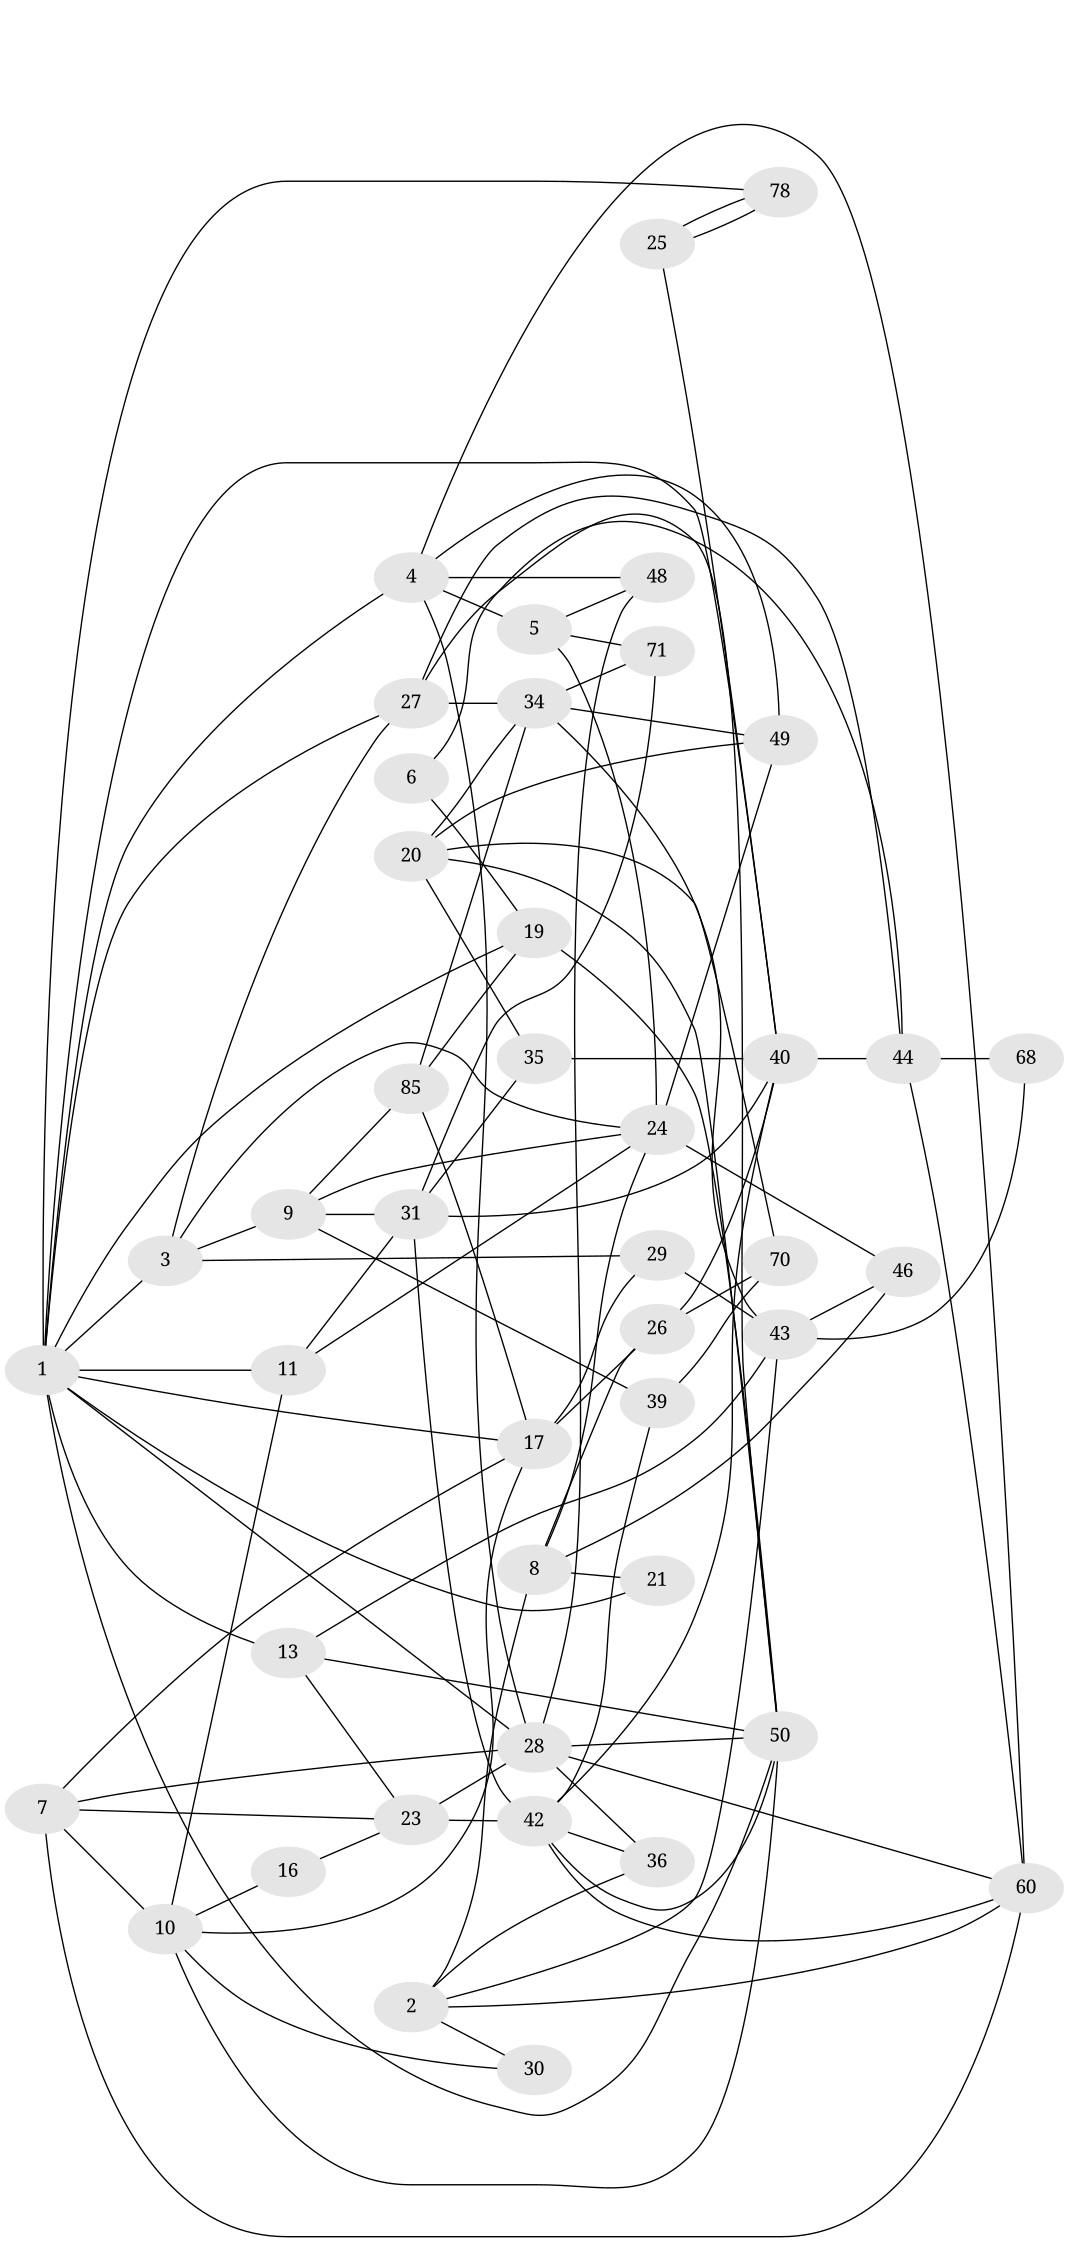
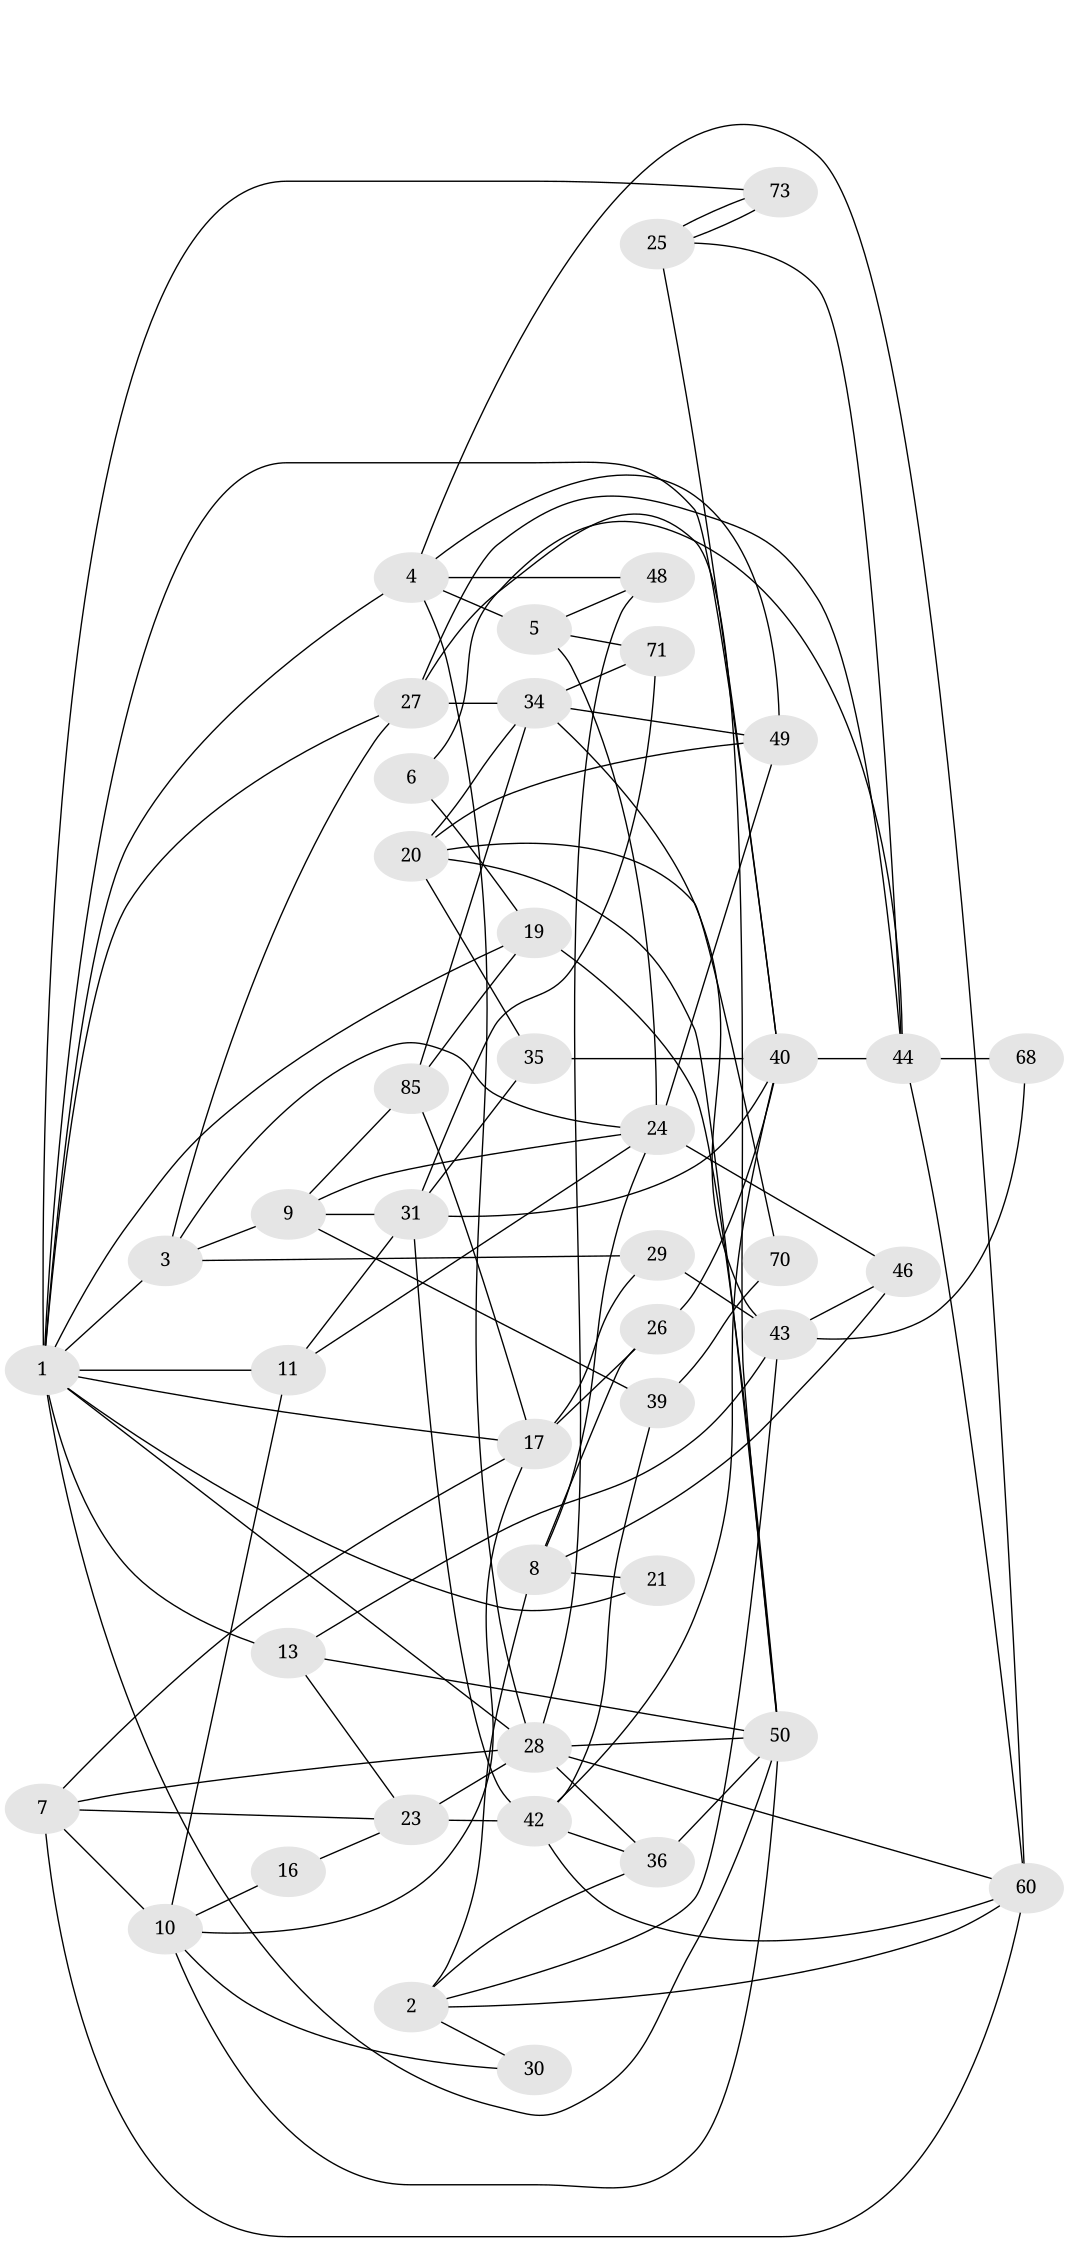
(780, 192) -> (780, 192)
none -> (871, 591)
(711, 1300) -> none
(712, 1885) -> (711, 1808)
